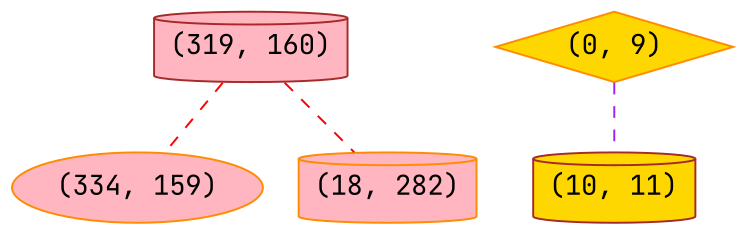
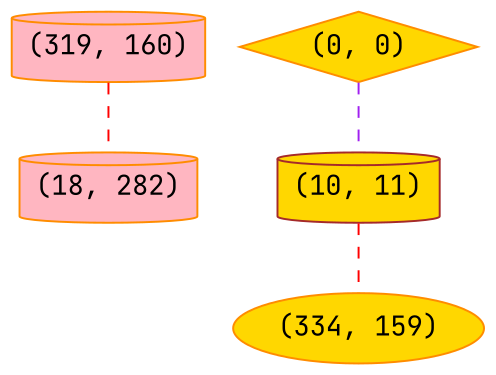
(251, 47) -> (108, 47)
(614, 47) -> (359, 47)
(194, 118) -> (359, 258)
(137, 188) -> (359, 328)
